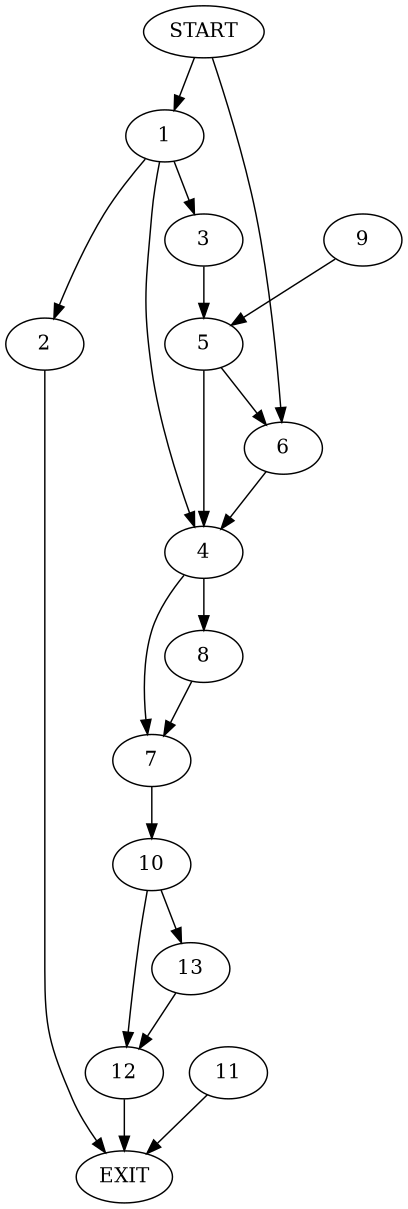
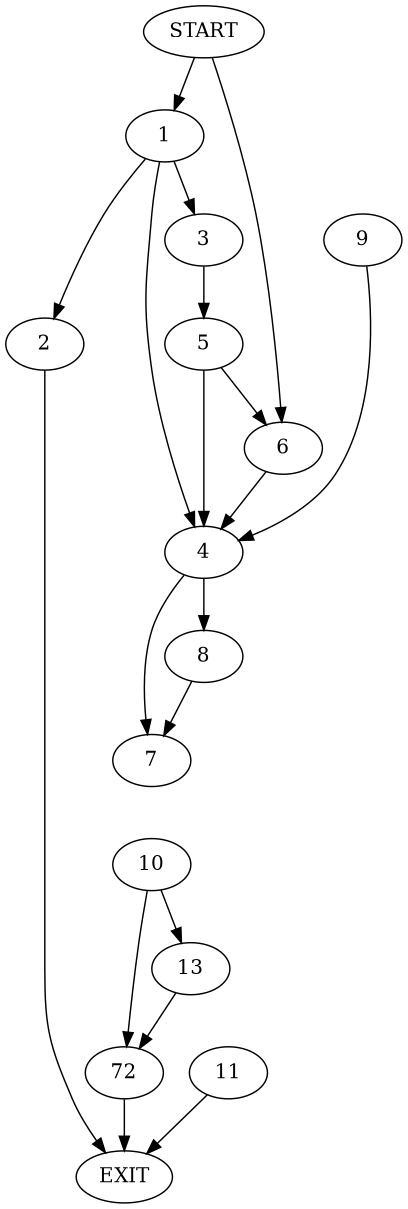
(289, 288) -> (358, 424)
(152, 805) -> none
(124, 1073) -> (124, 1073)
